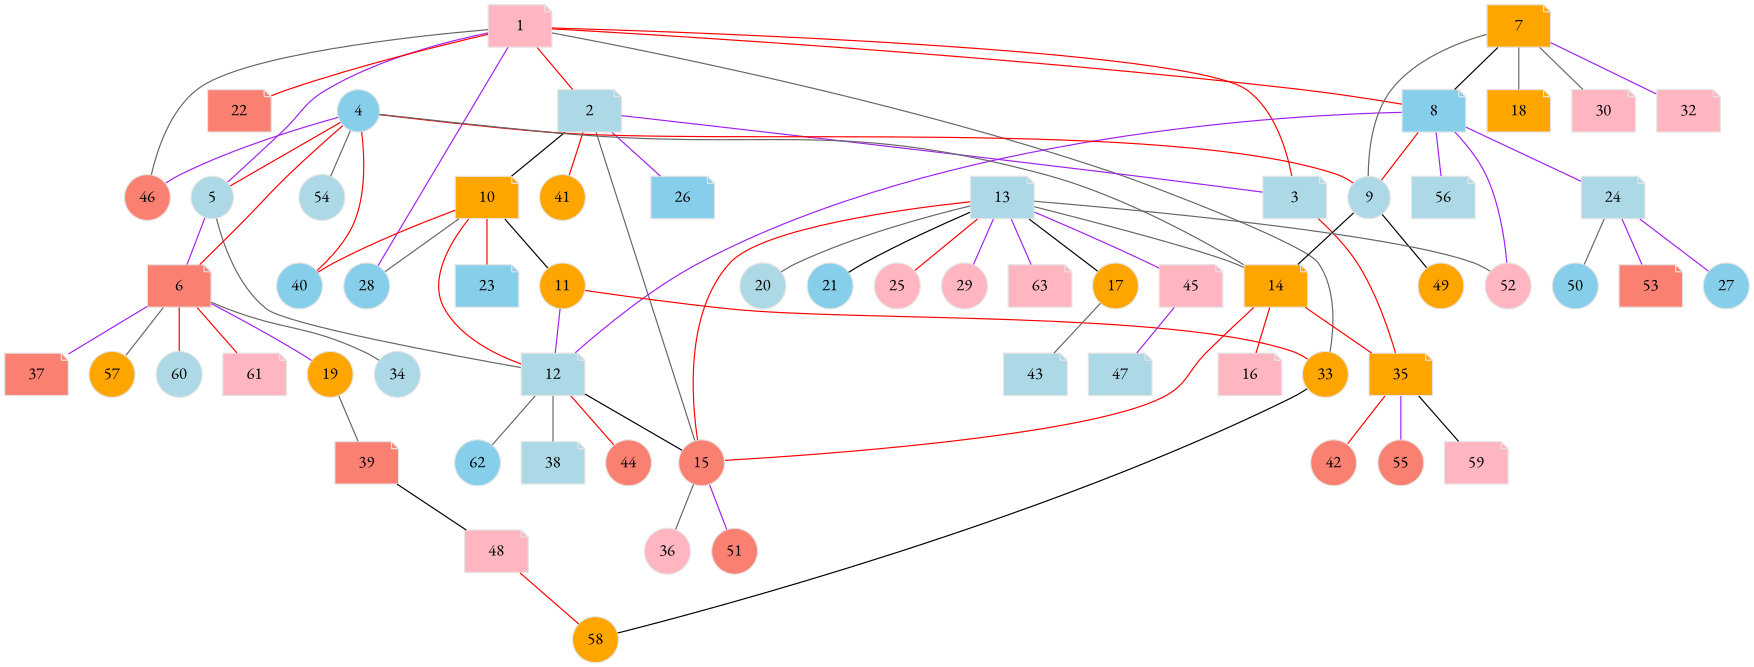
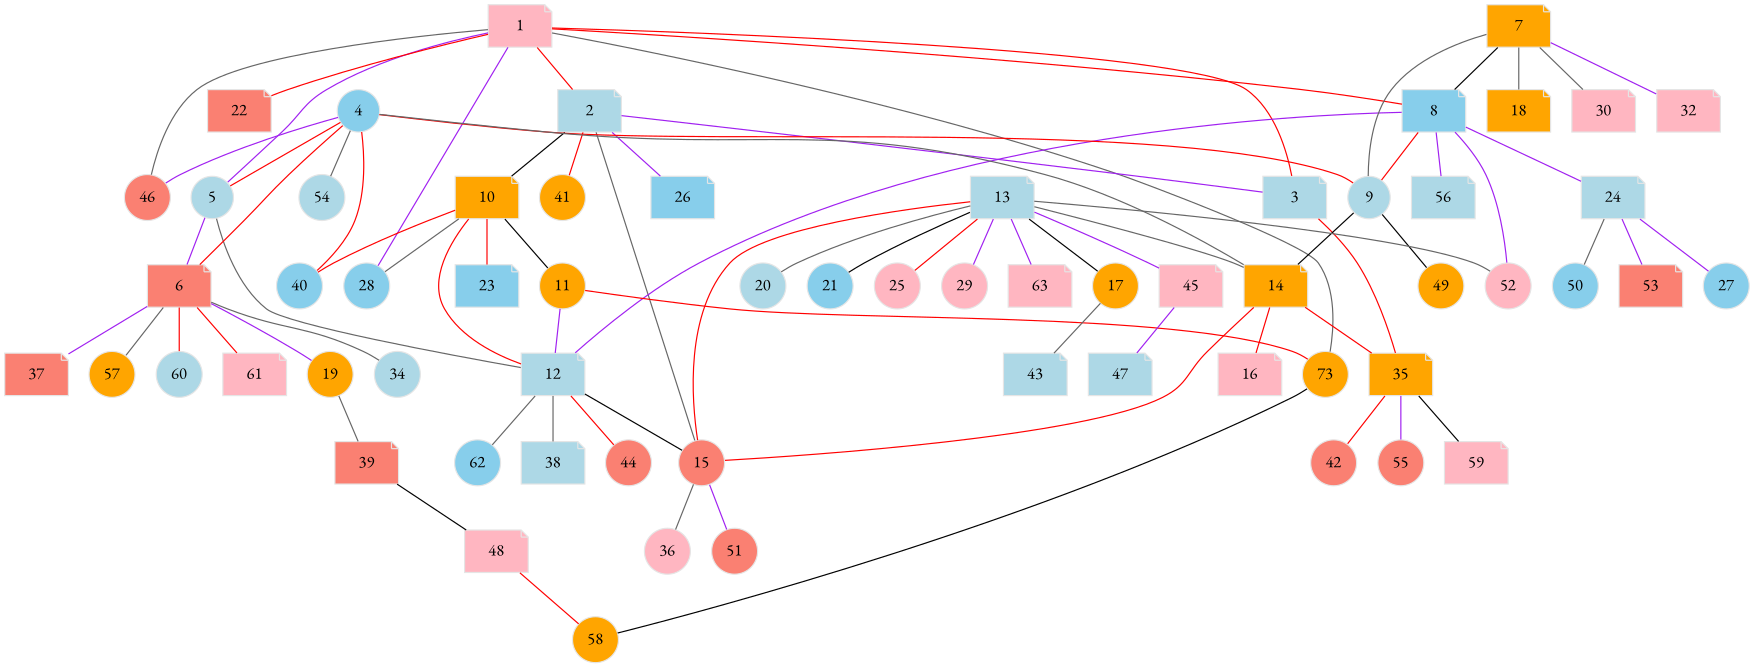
(1325, 374) -> (1325, 374)
